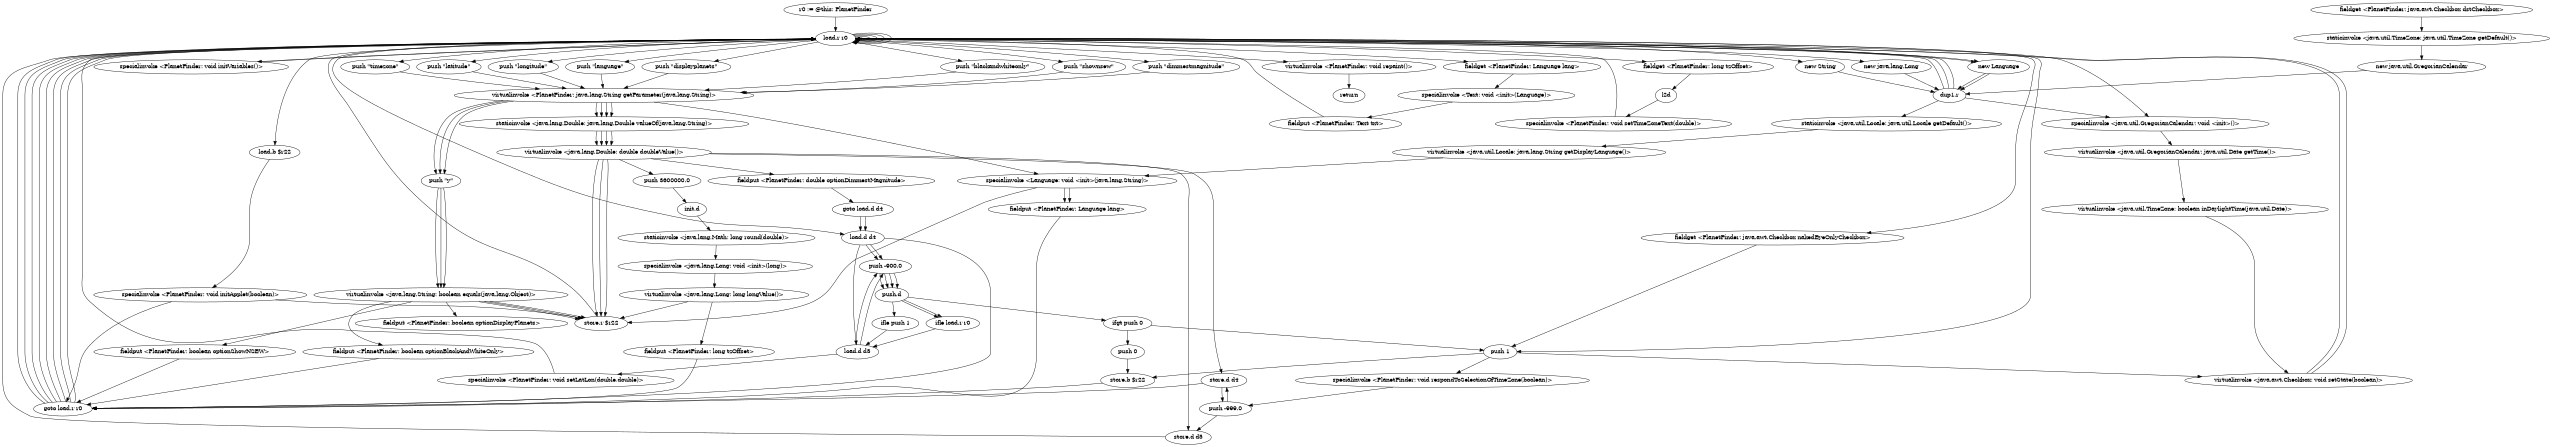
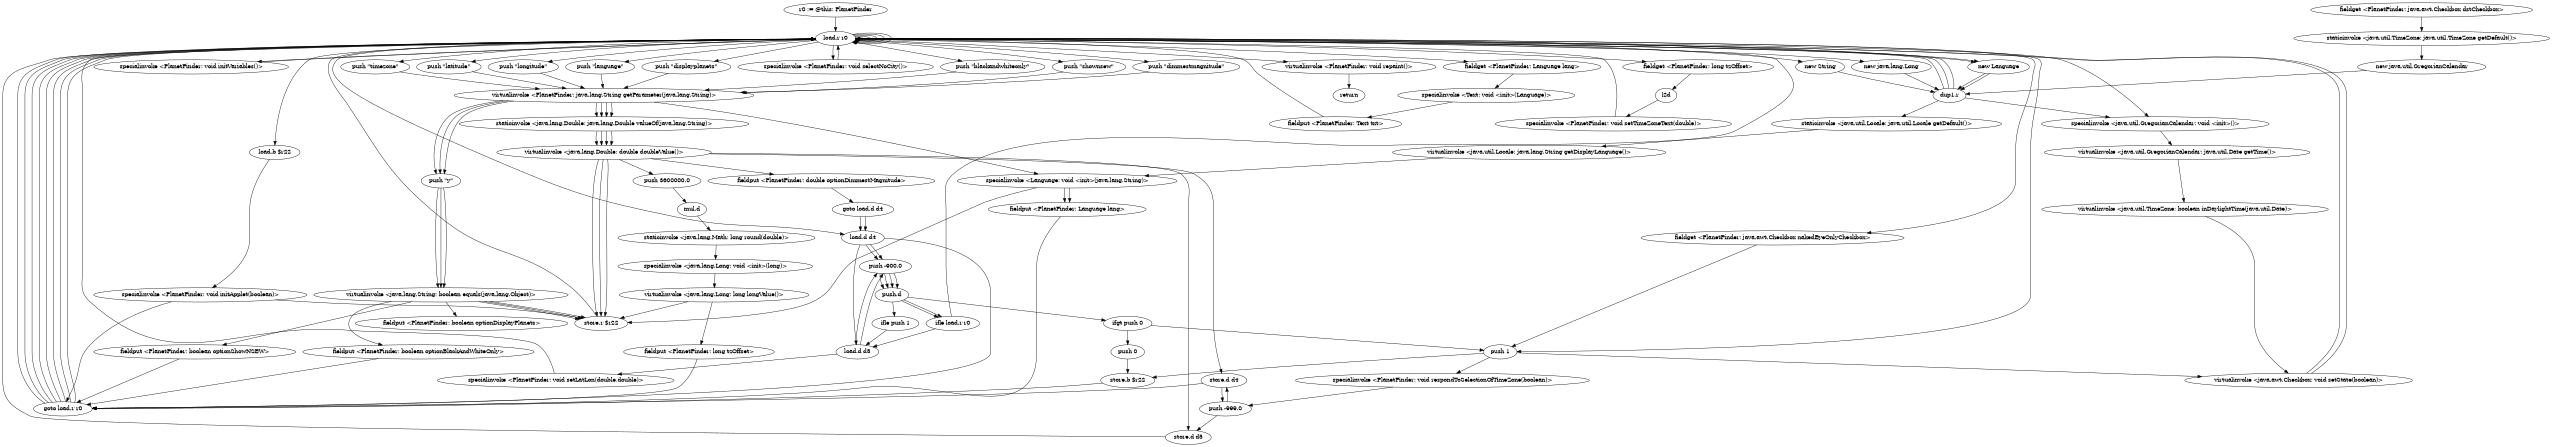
none -> (836, 67)
none -> (1774, 108)
(692, 209) -> (692, 209)
